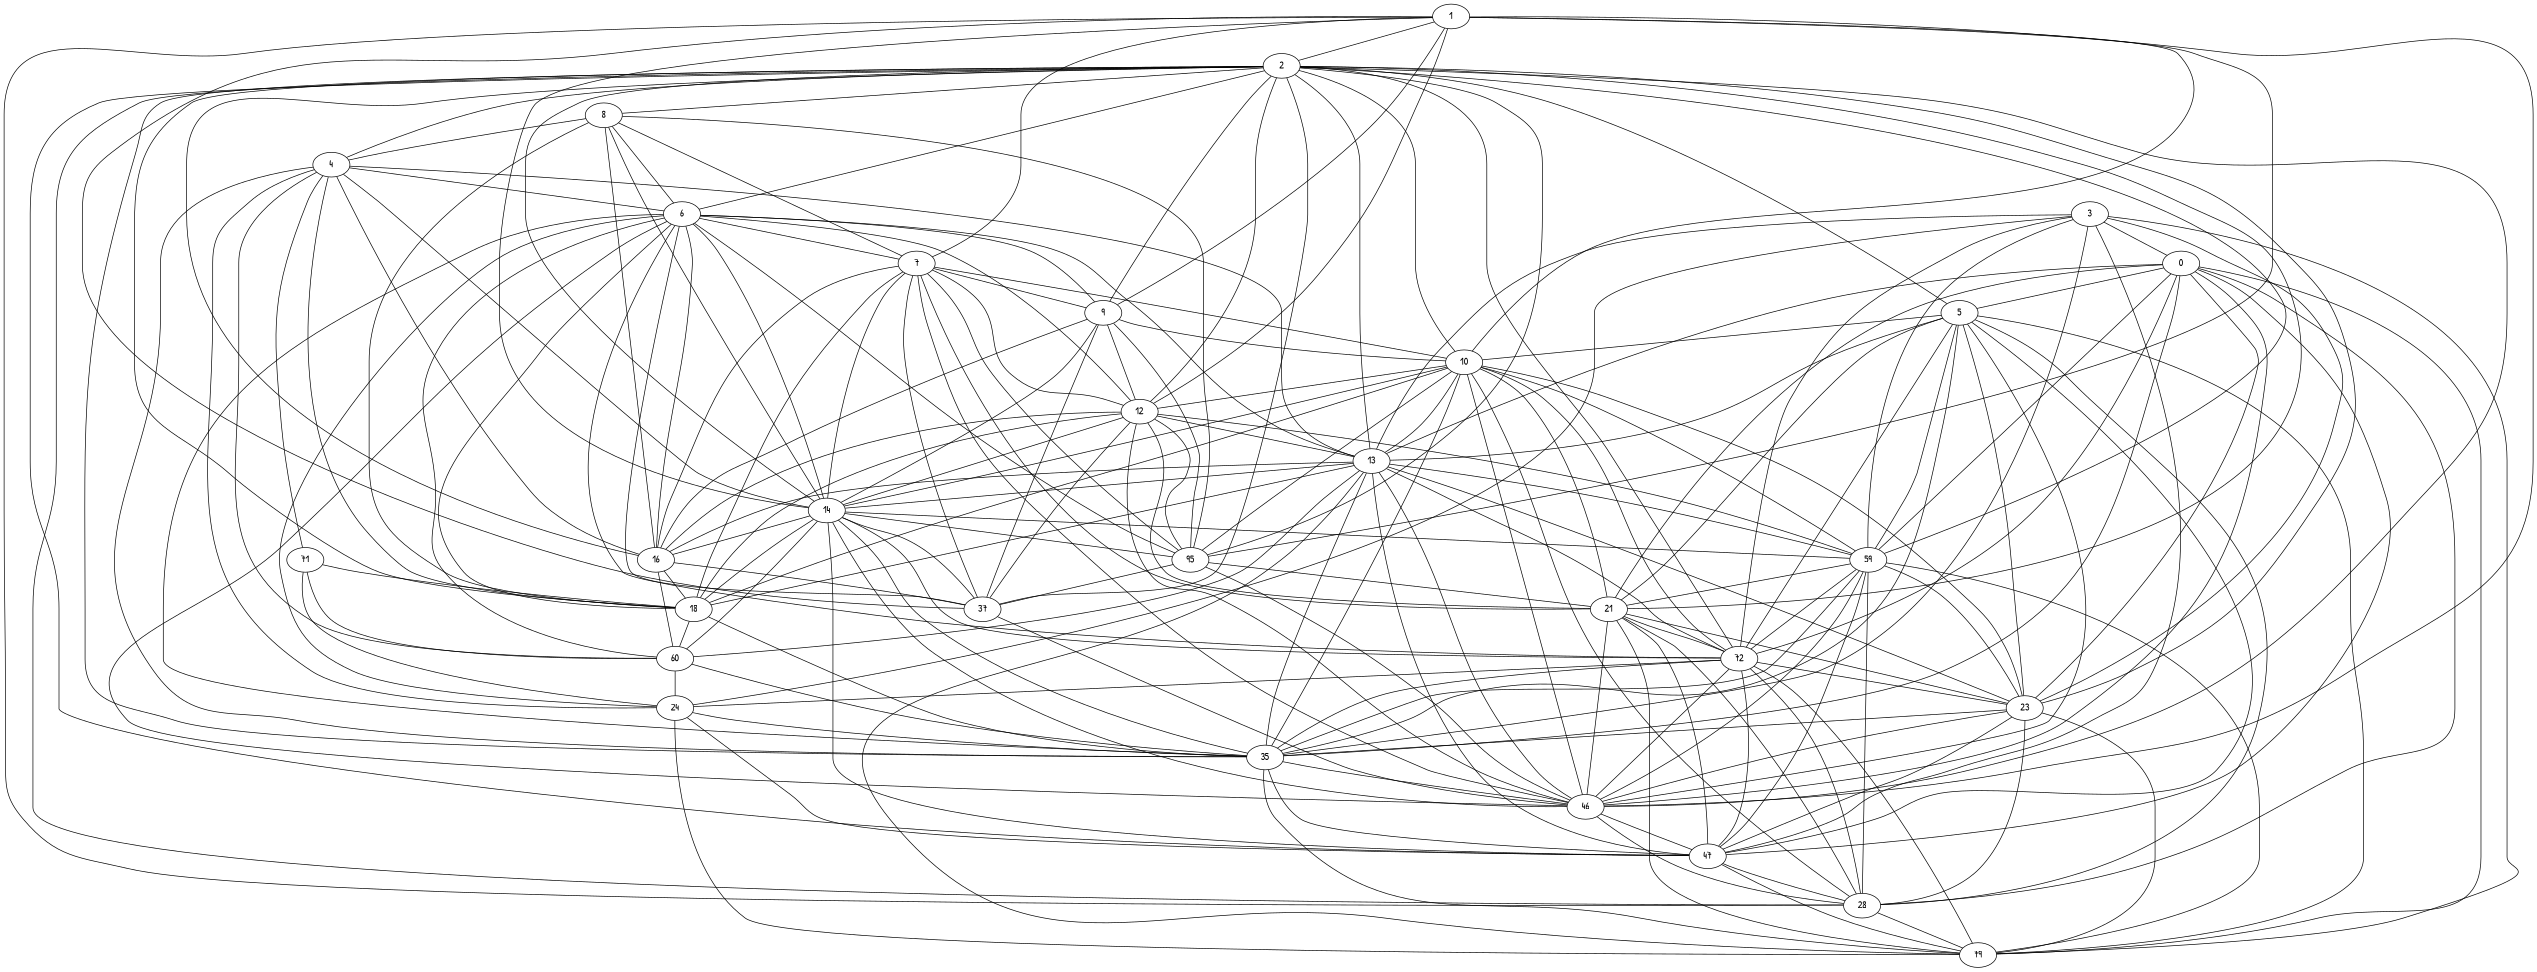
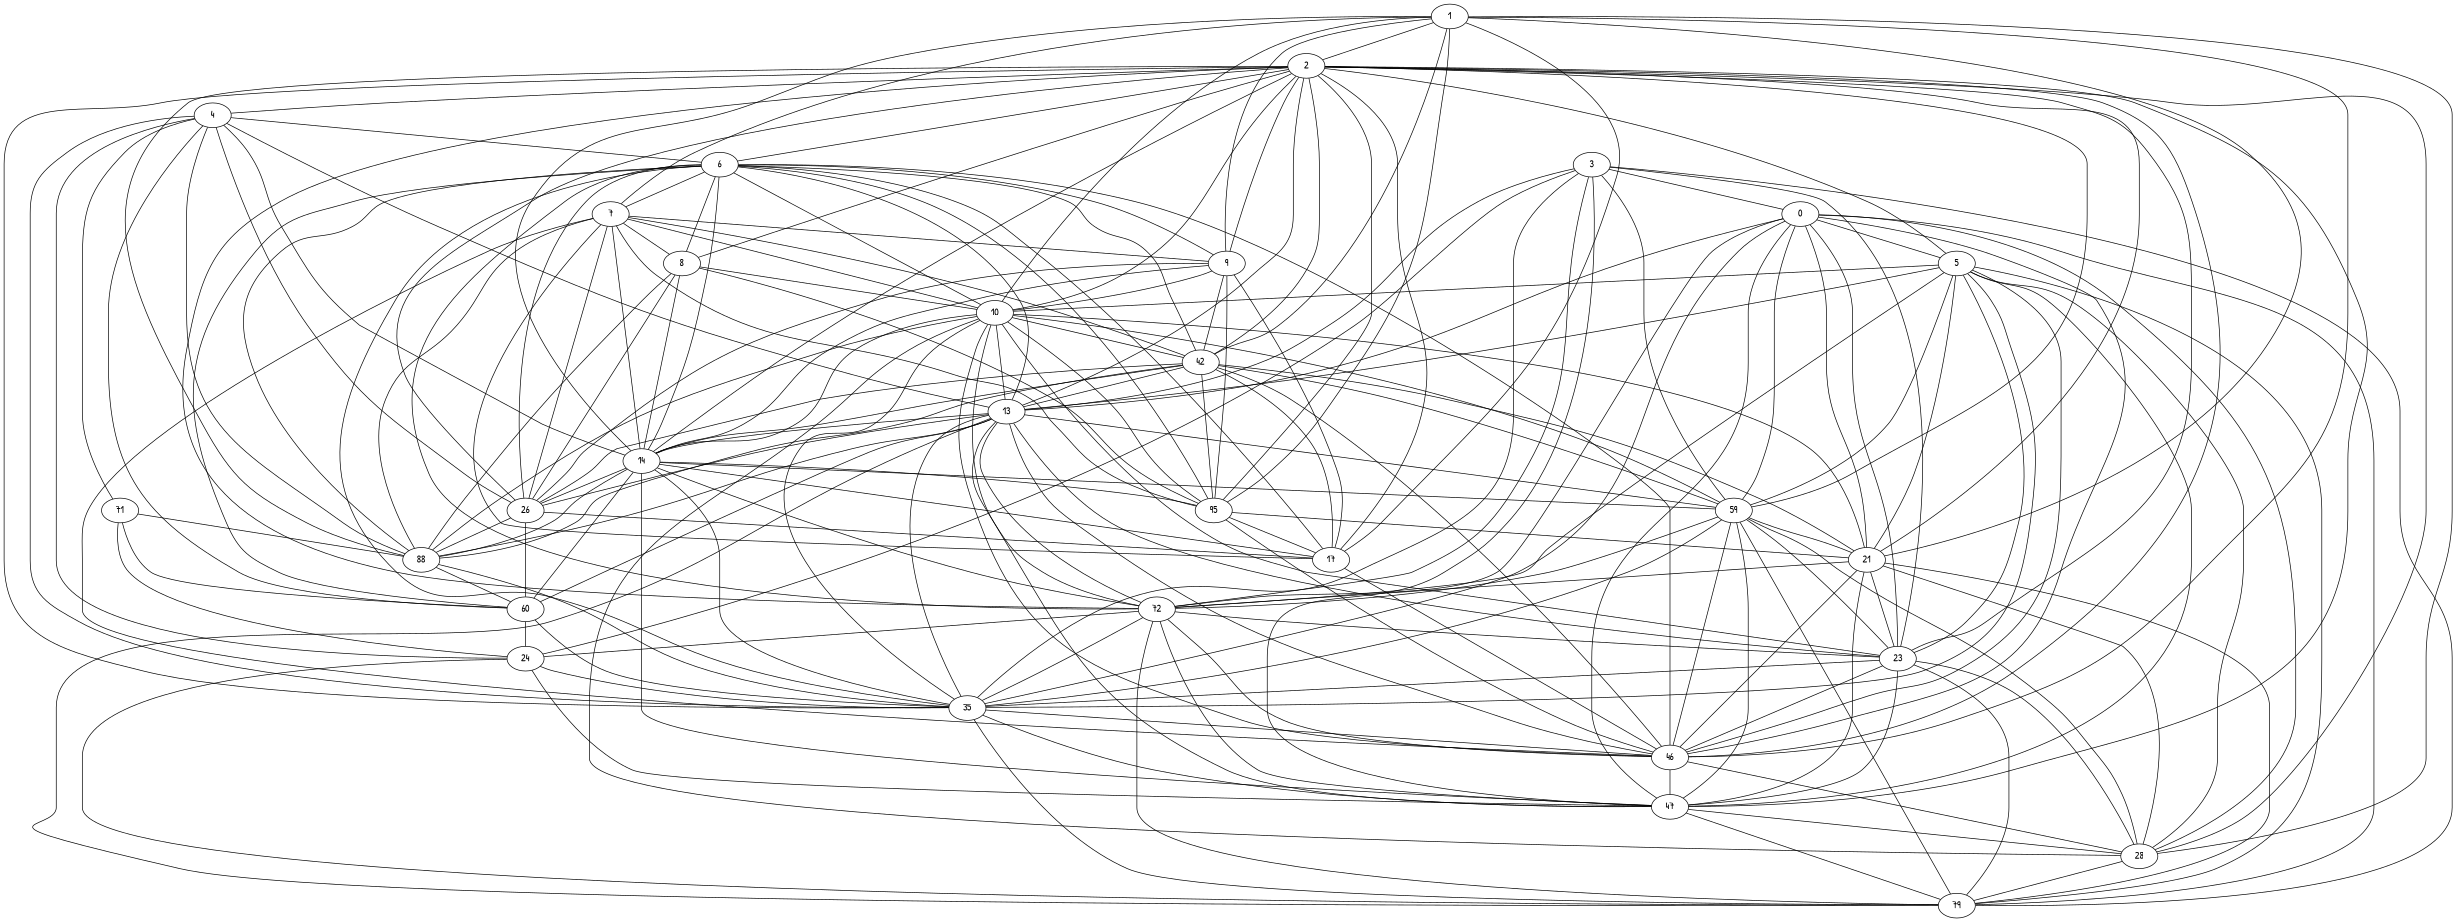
(467, 138) -> (838, 288)
(1140, 412) -> (1201, 362)
(301, 486) -> (857, 239)
(656, 560) -> (526, 510)
(1159, 576) -> (2189, 120)
(694, 609) -> (421, 560)
(983, 609) -> (1331, 560)
(1825, 764) -> none
(1198, 765) -> none
